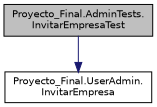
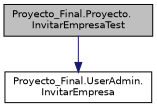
(78, 20) -> (78, 20)
